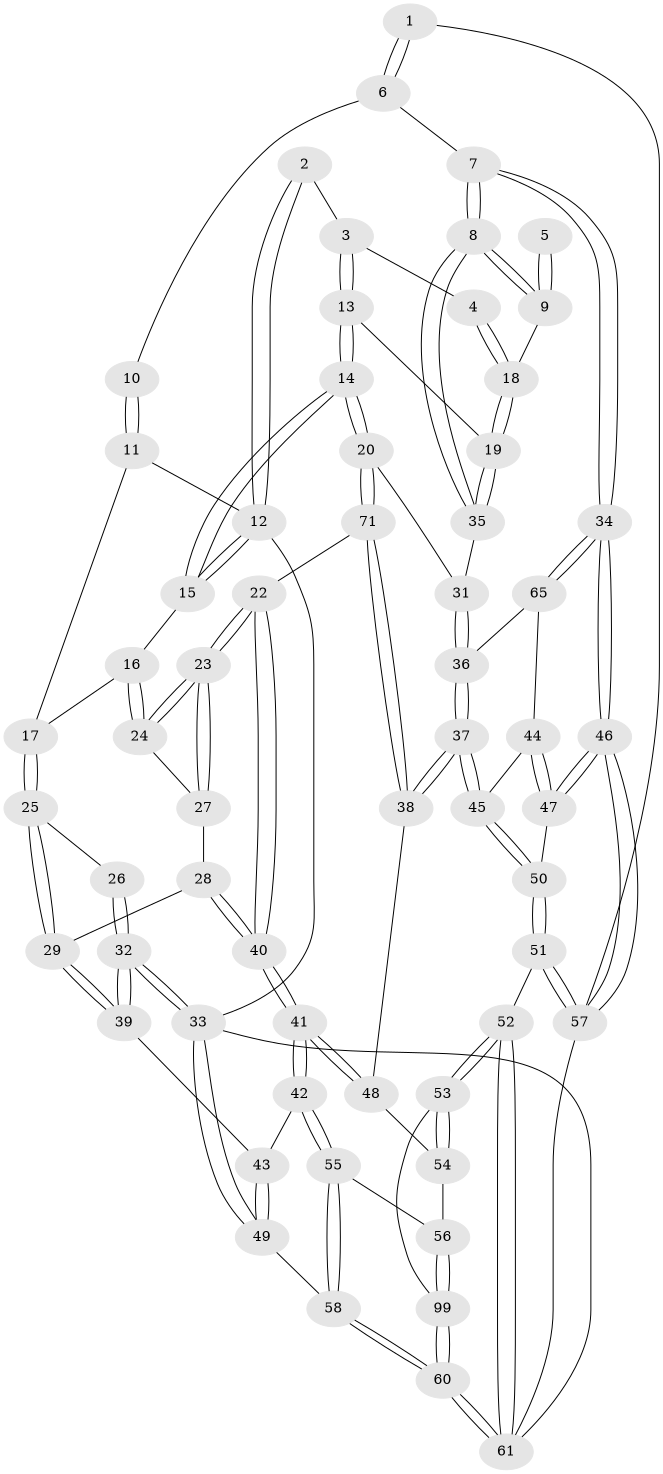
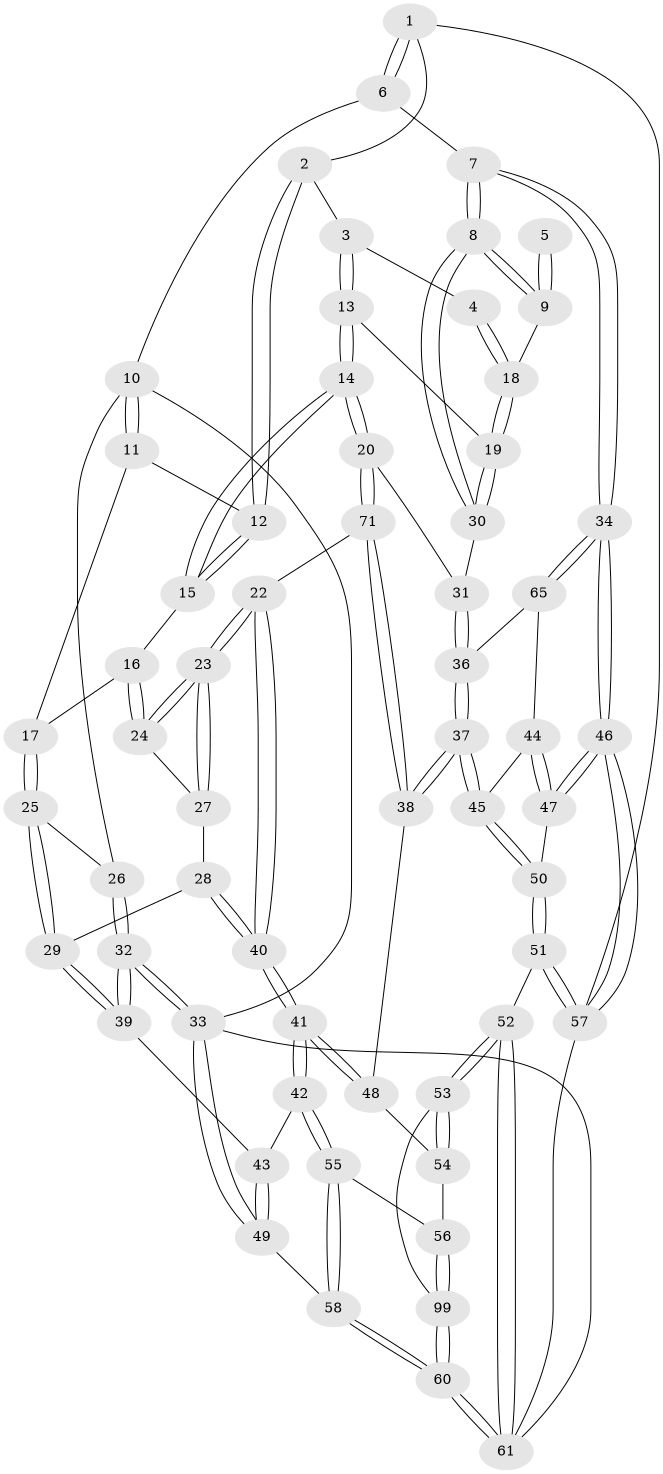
none -> (407, 125)
(478, 522) -> (478, 522)
none -> (78, 625)
(314, 794) -> (352, 696)
